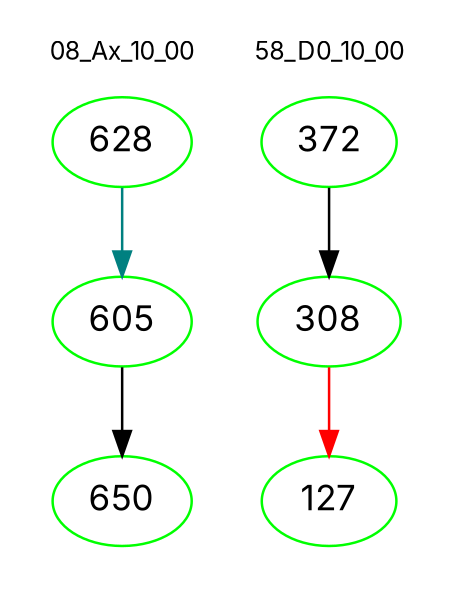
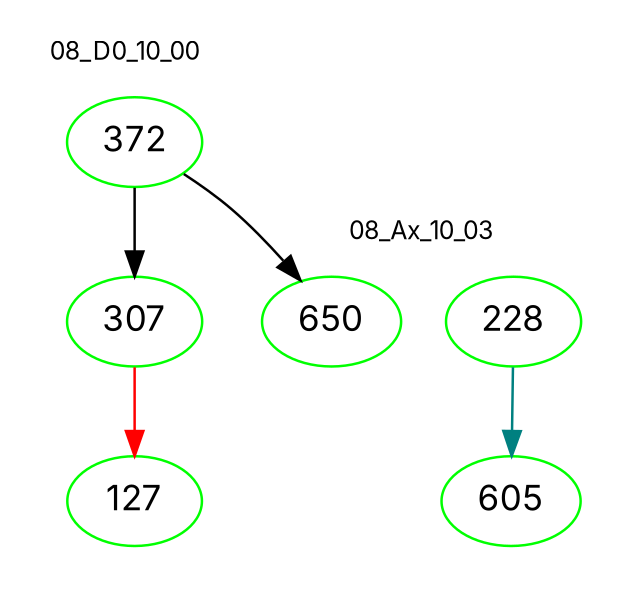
(122, 54) -> (421, 233)
(330, 54) -> (126, 54)
(122, 142) -> (514, 322)
(329, 322) -> (135, 322)
(122, 399) -> (258, 234)
